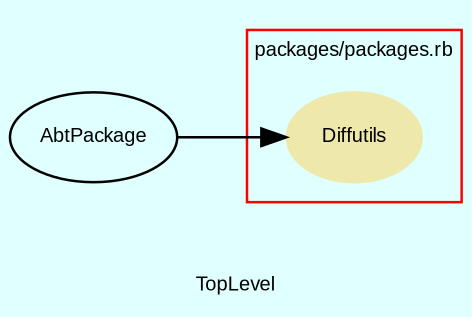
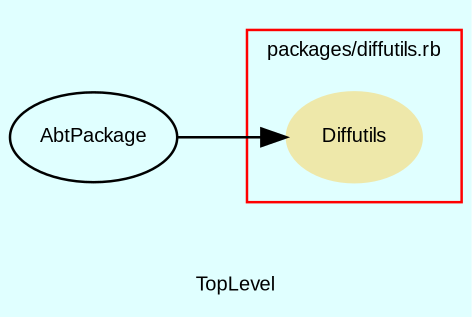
(354, 51) -> (354, 51)
